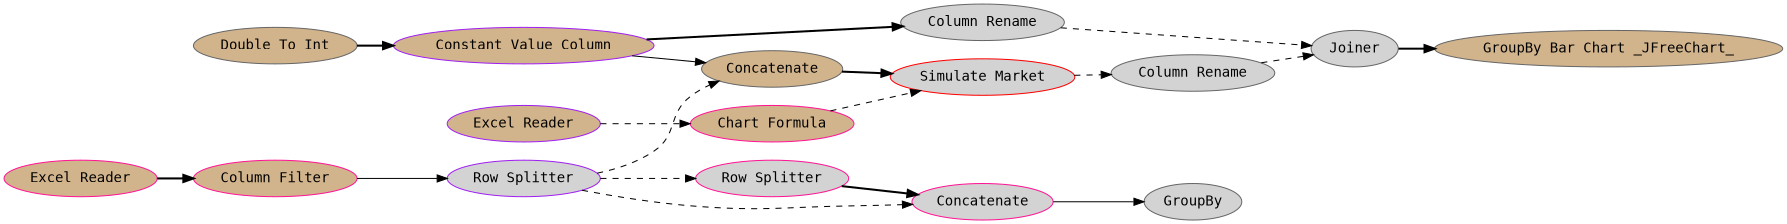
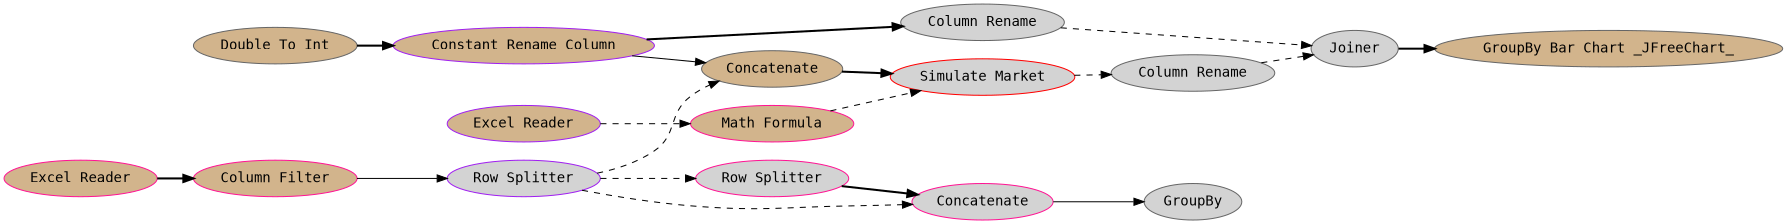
(524, 46) -> (524, 46)
(772, 124) -> (772, 124)
